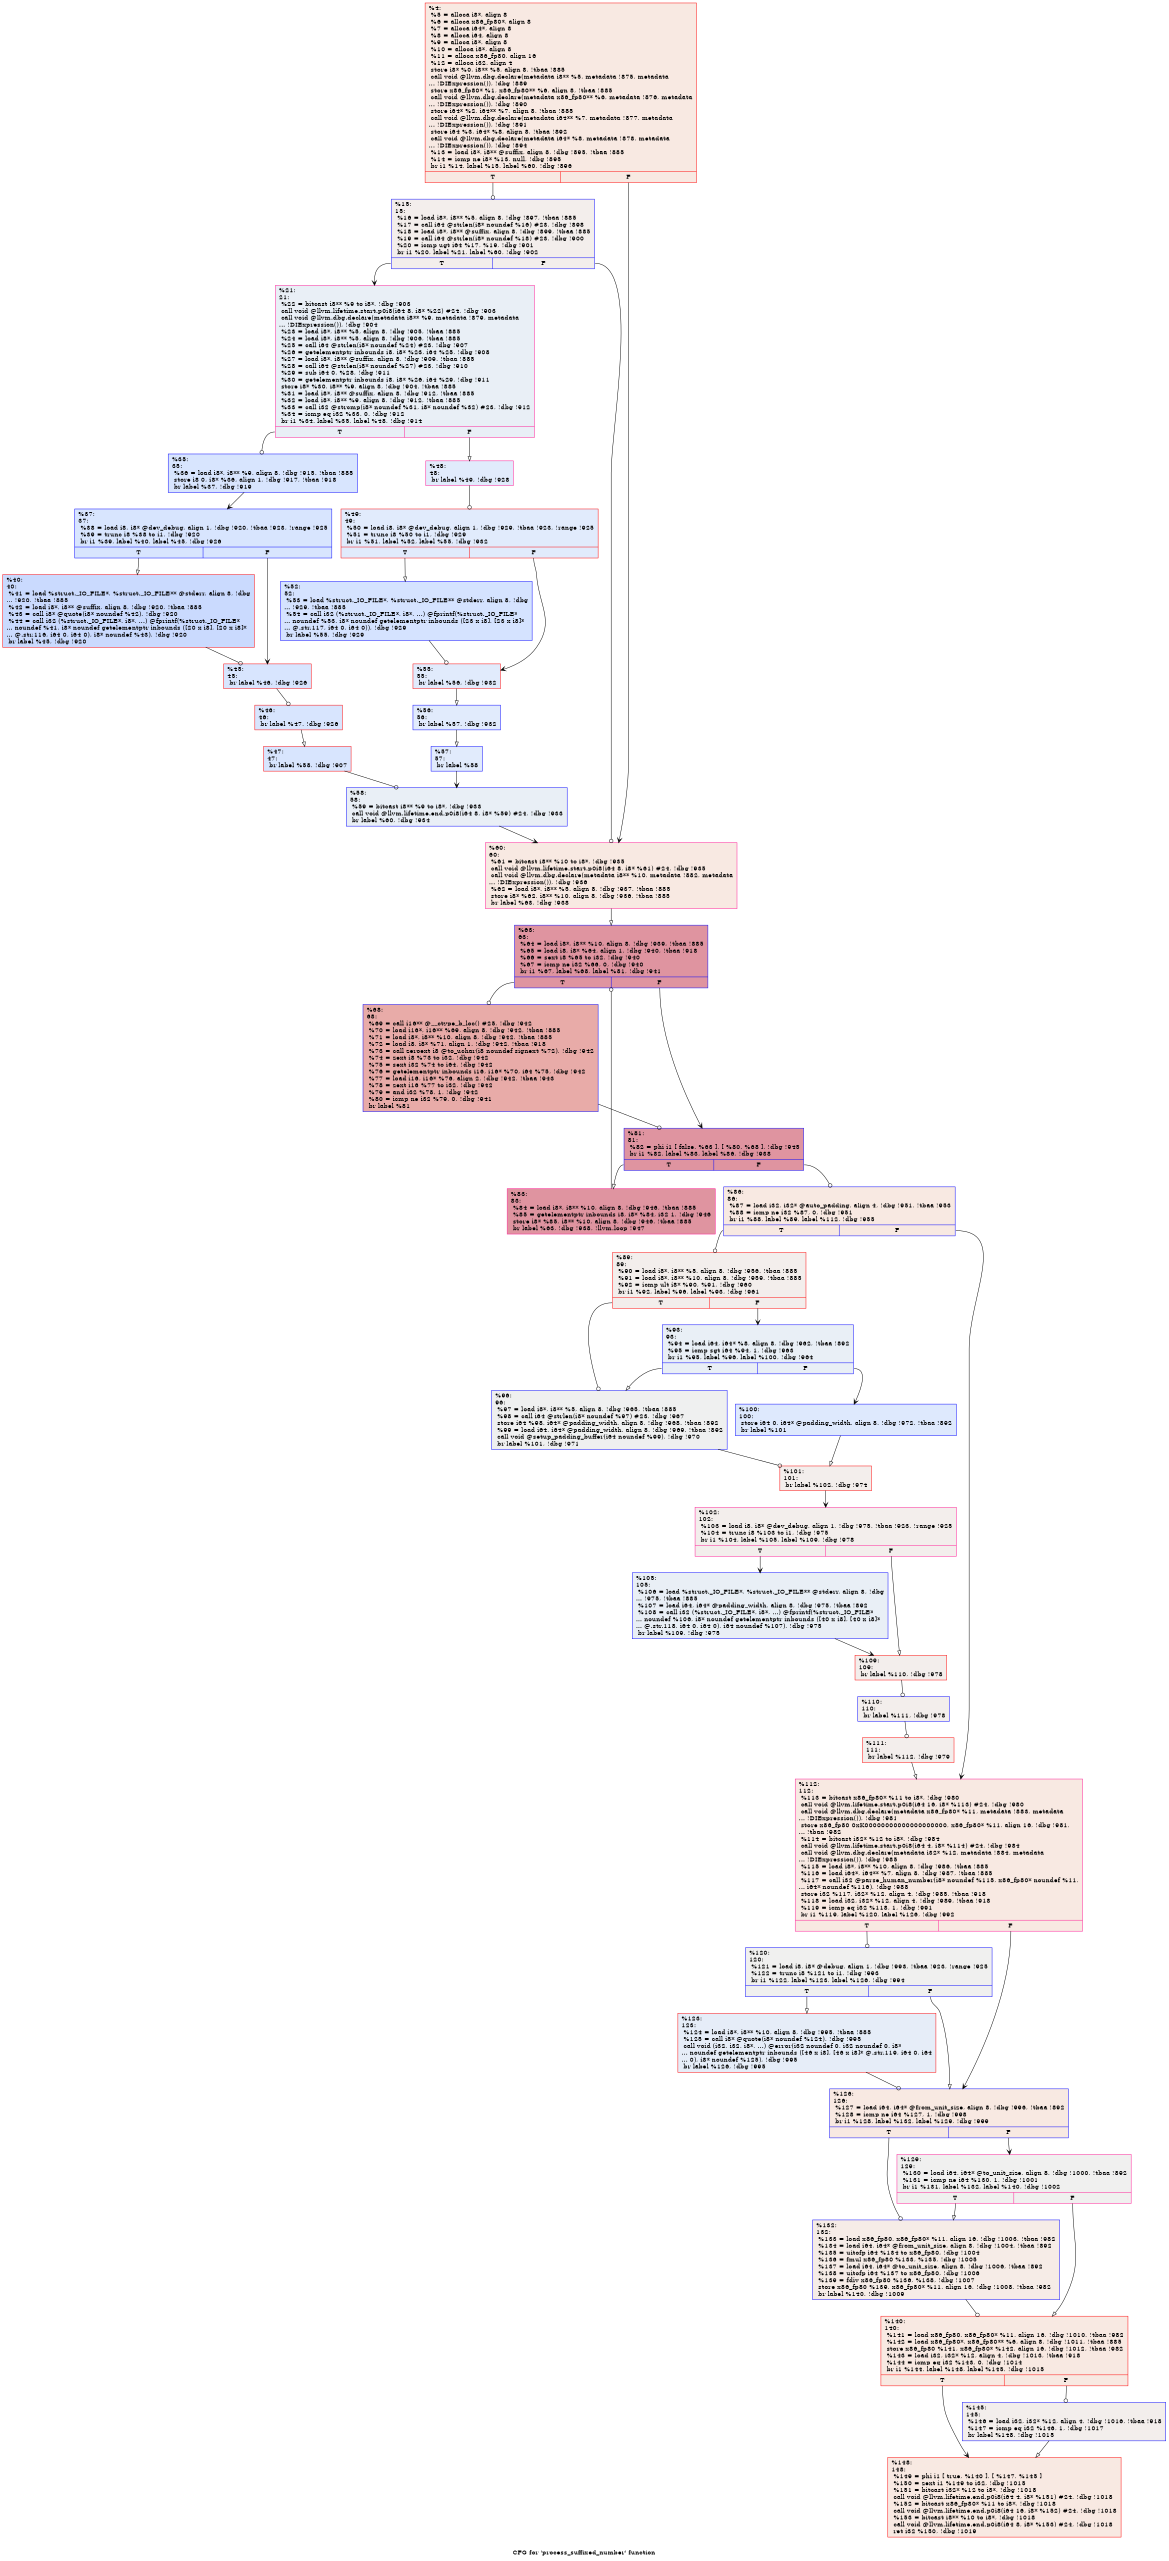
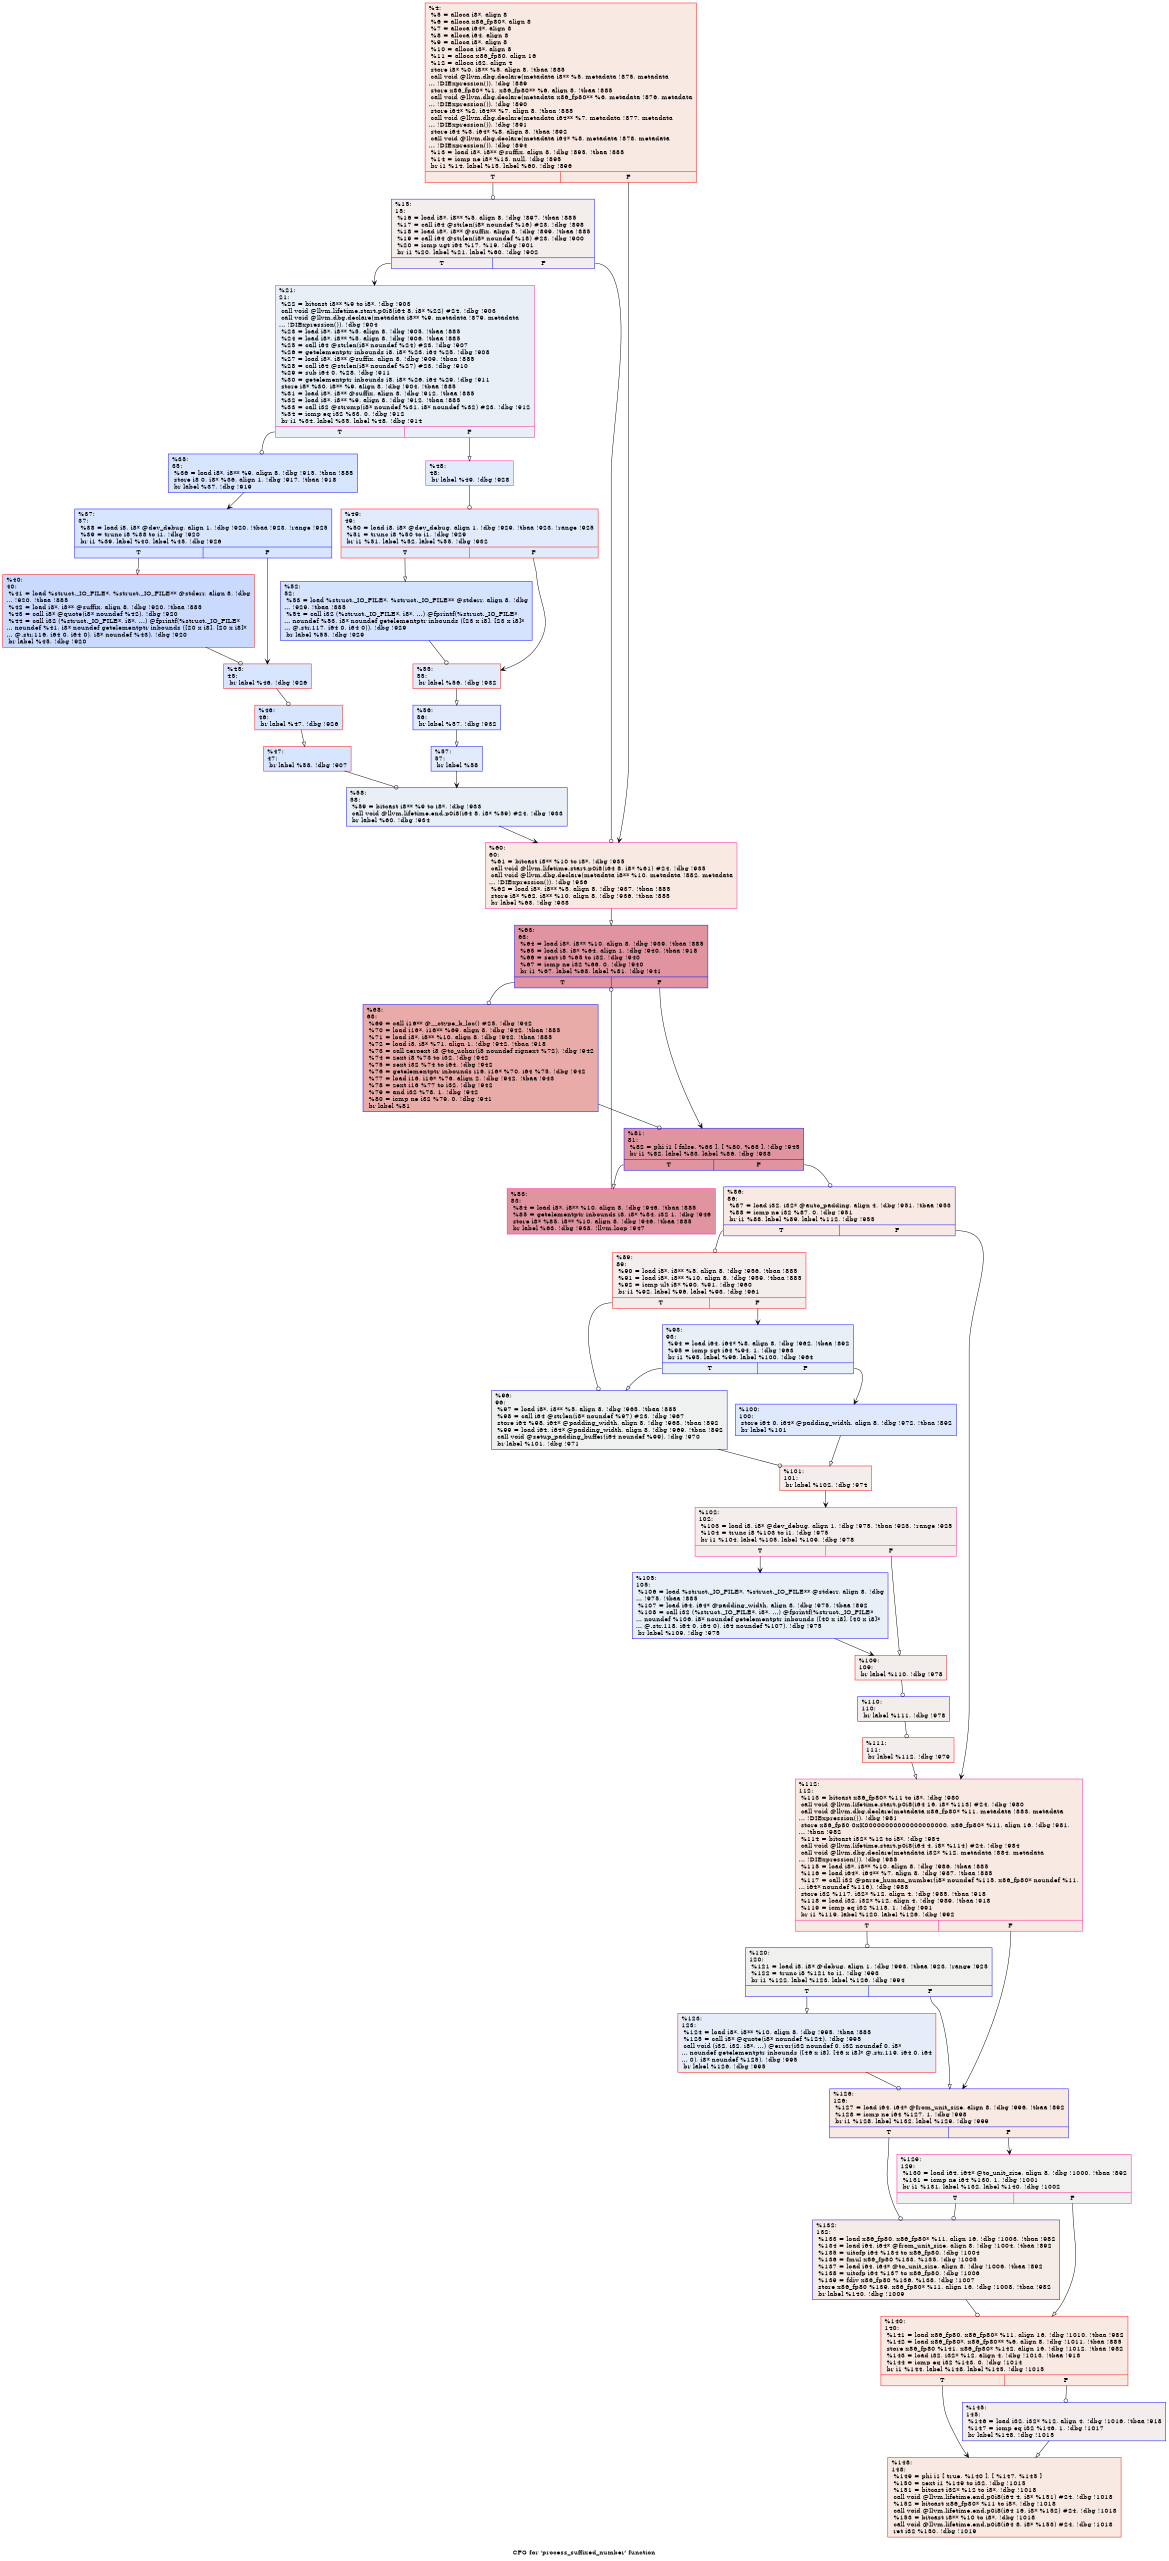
(955, 2210) -> (955, 2210)
